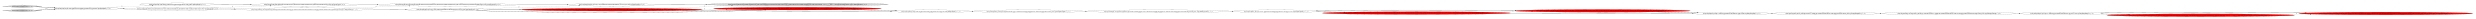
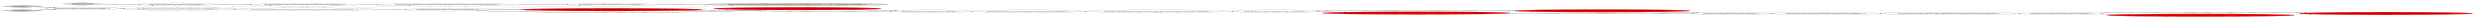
none -> (83, 4)
